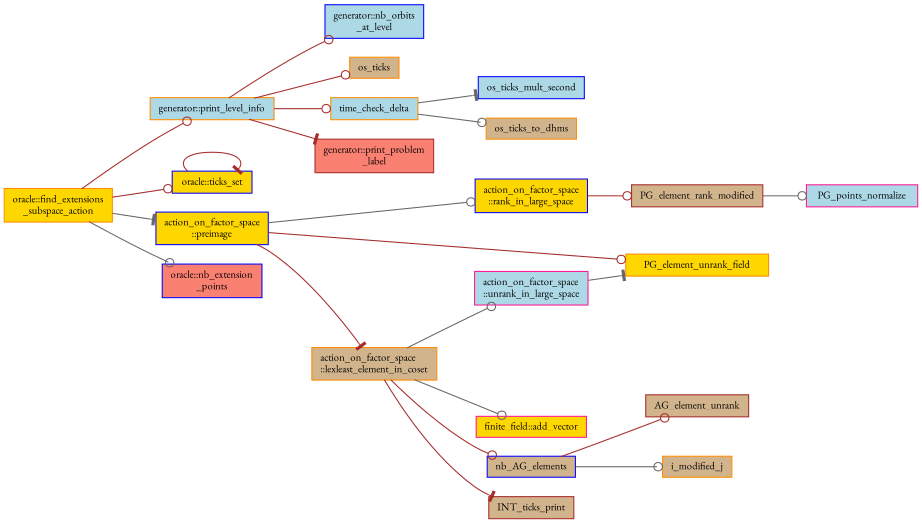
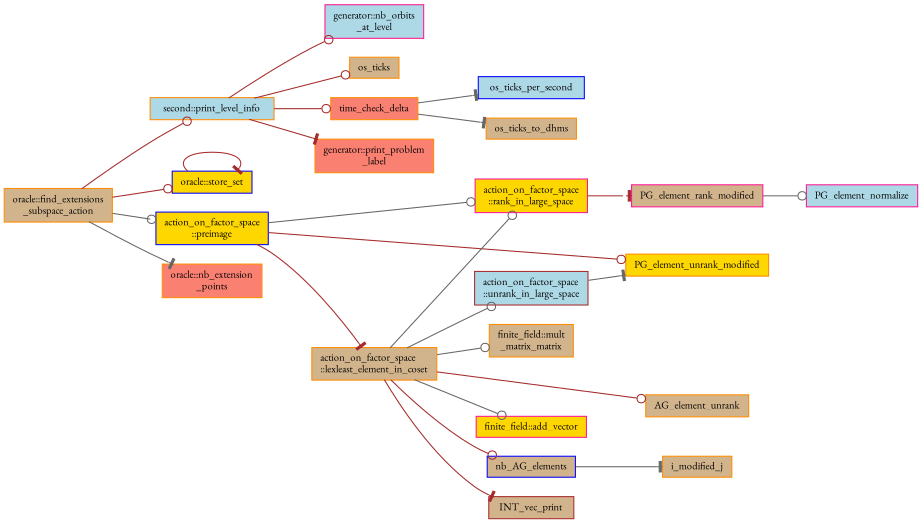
(374, 22) -> (374, 22)
(531, 88) -> (531, 88)
(212, 109) -> (212, 109)
(374, 109) -> (374, 109)
(449, 118) -> (449, 118)
(374, 156) -> (374, 156)
(212, 182) -> (212, 182)
(531, 196) -> (531, 196)
(605, 196) -> (605, 196)
(697, 196) -> (697, 196)
(862, 196) -> (862, 196)
(58, 205) -> (58, 205)
(131, 216) -> (131, 216)
(128, 243) -> (128, 243)
(697, 265) -> (697, 265)
(212, 281) -> (212, 281)
none -> (450, 283)
(531, 288) -> (531, 288)
none -> (531, 341)
(697, 406) -> (697, 406)
(611, 438) -> (537, 385)
(616, 467) -> (616, 467)
(531, 508) -> (531, 508)
